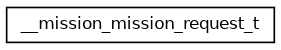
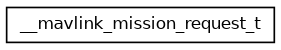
(140, 25) -> (140, 25)
